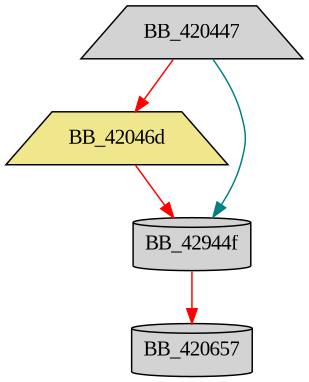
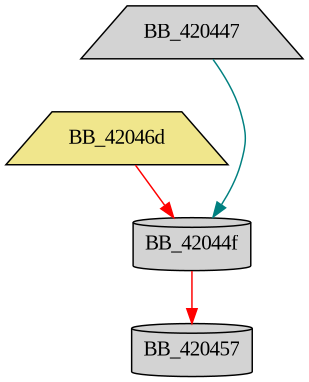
(159, 79) -> none
(192, 244) -> (192, 244)
(192, 350) -> (192, 350)
